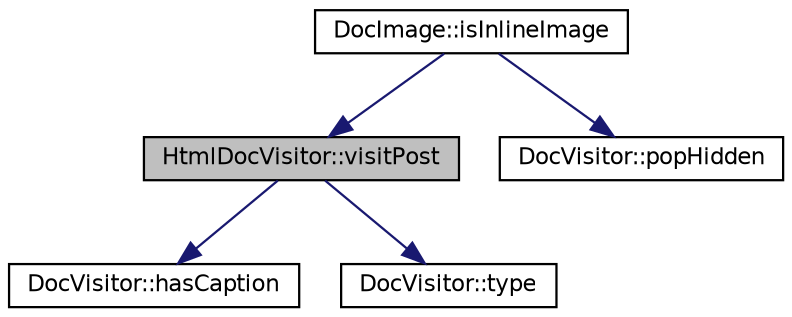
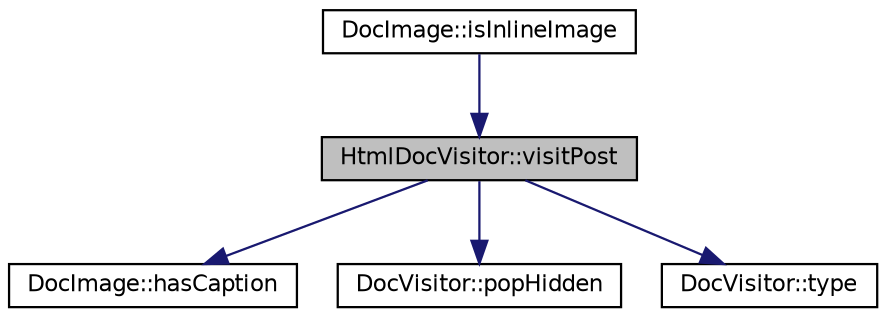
(547, 88) -> (479, 211)
(154, 286) -> (153, 286)
